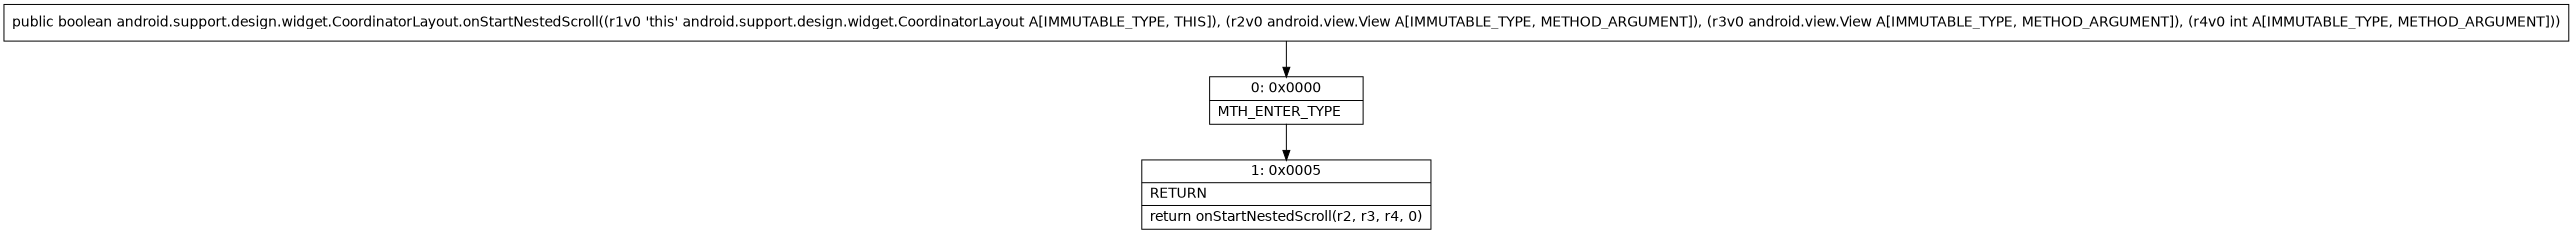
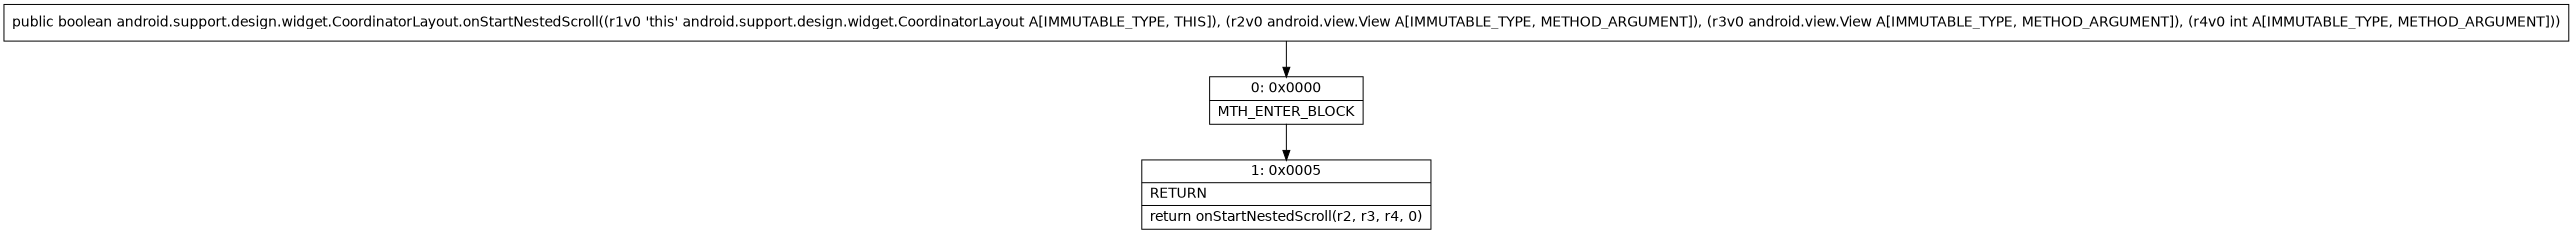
(1279, 112) -> (1286, 112)
